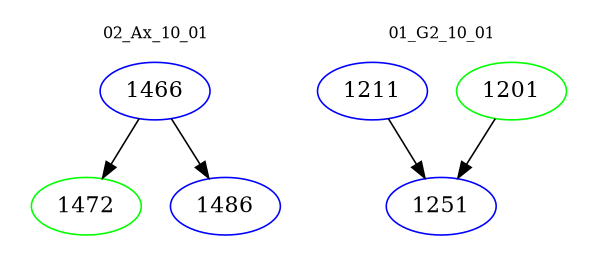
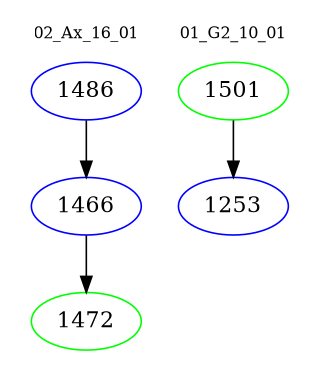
(156, 34) -> (86, 34)
(372, 91) -> none
(512, 91) -> (233, 91)
(186, 141) -> (86, 141)
(441, 206) -> (233, 206)
